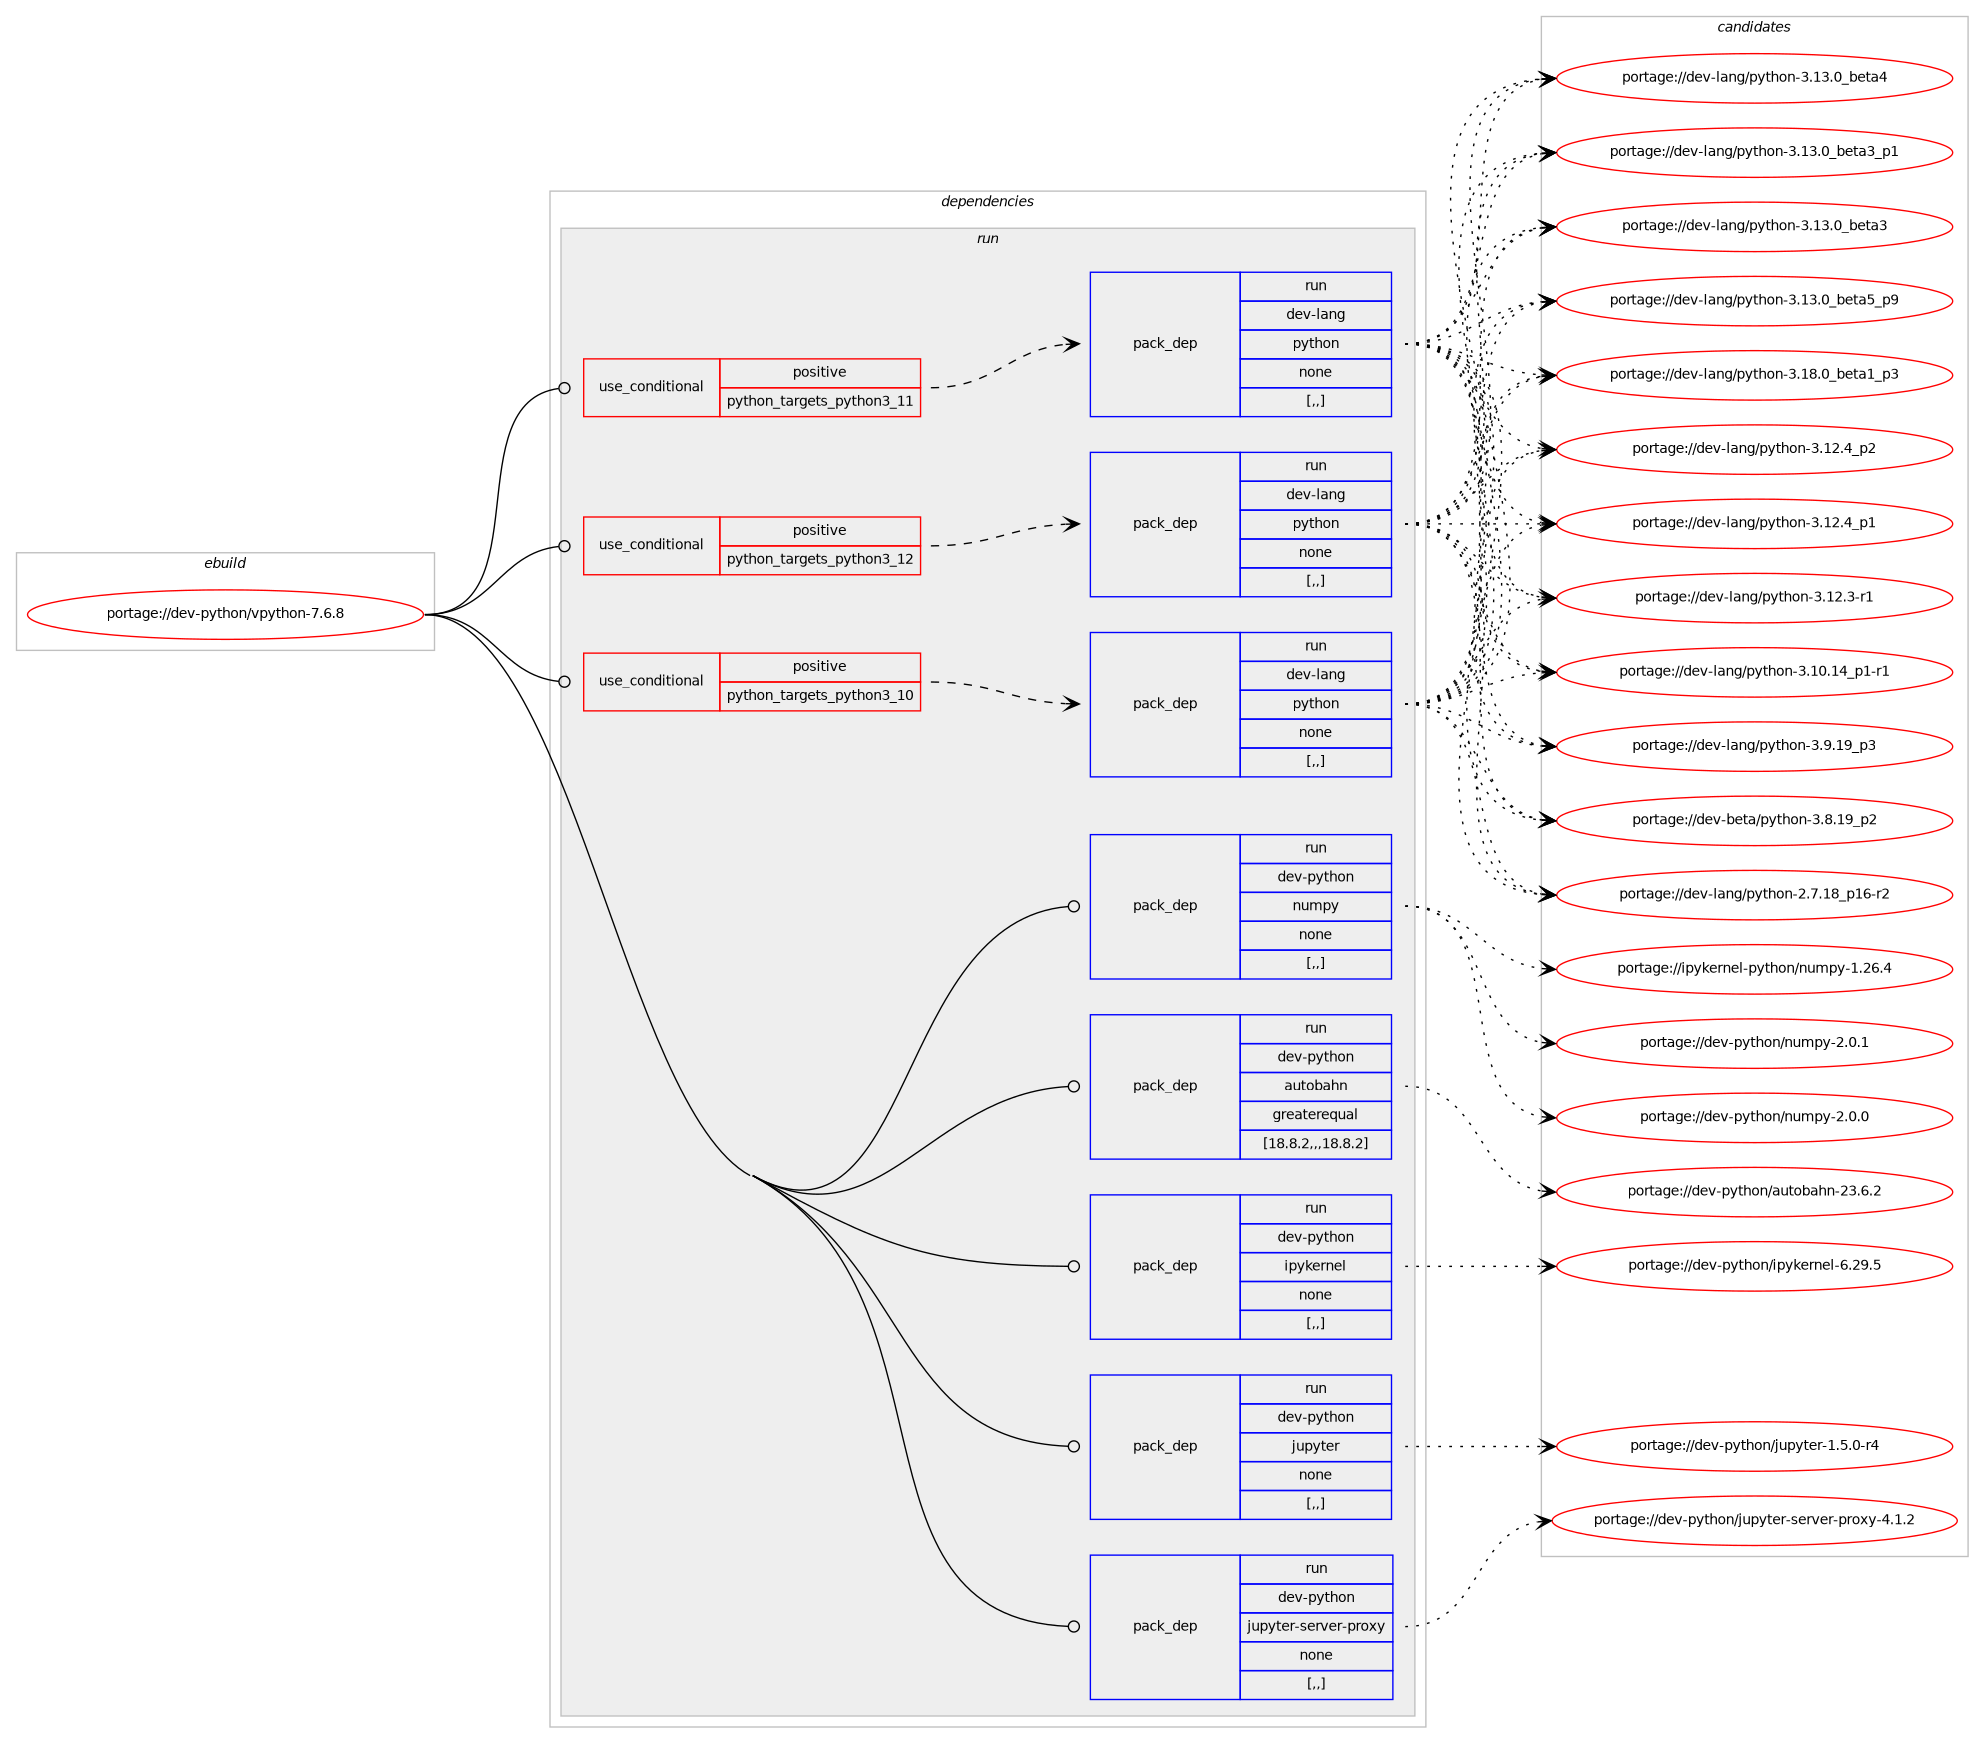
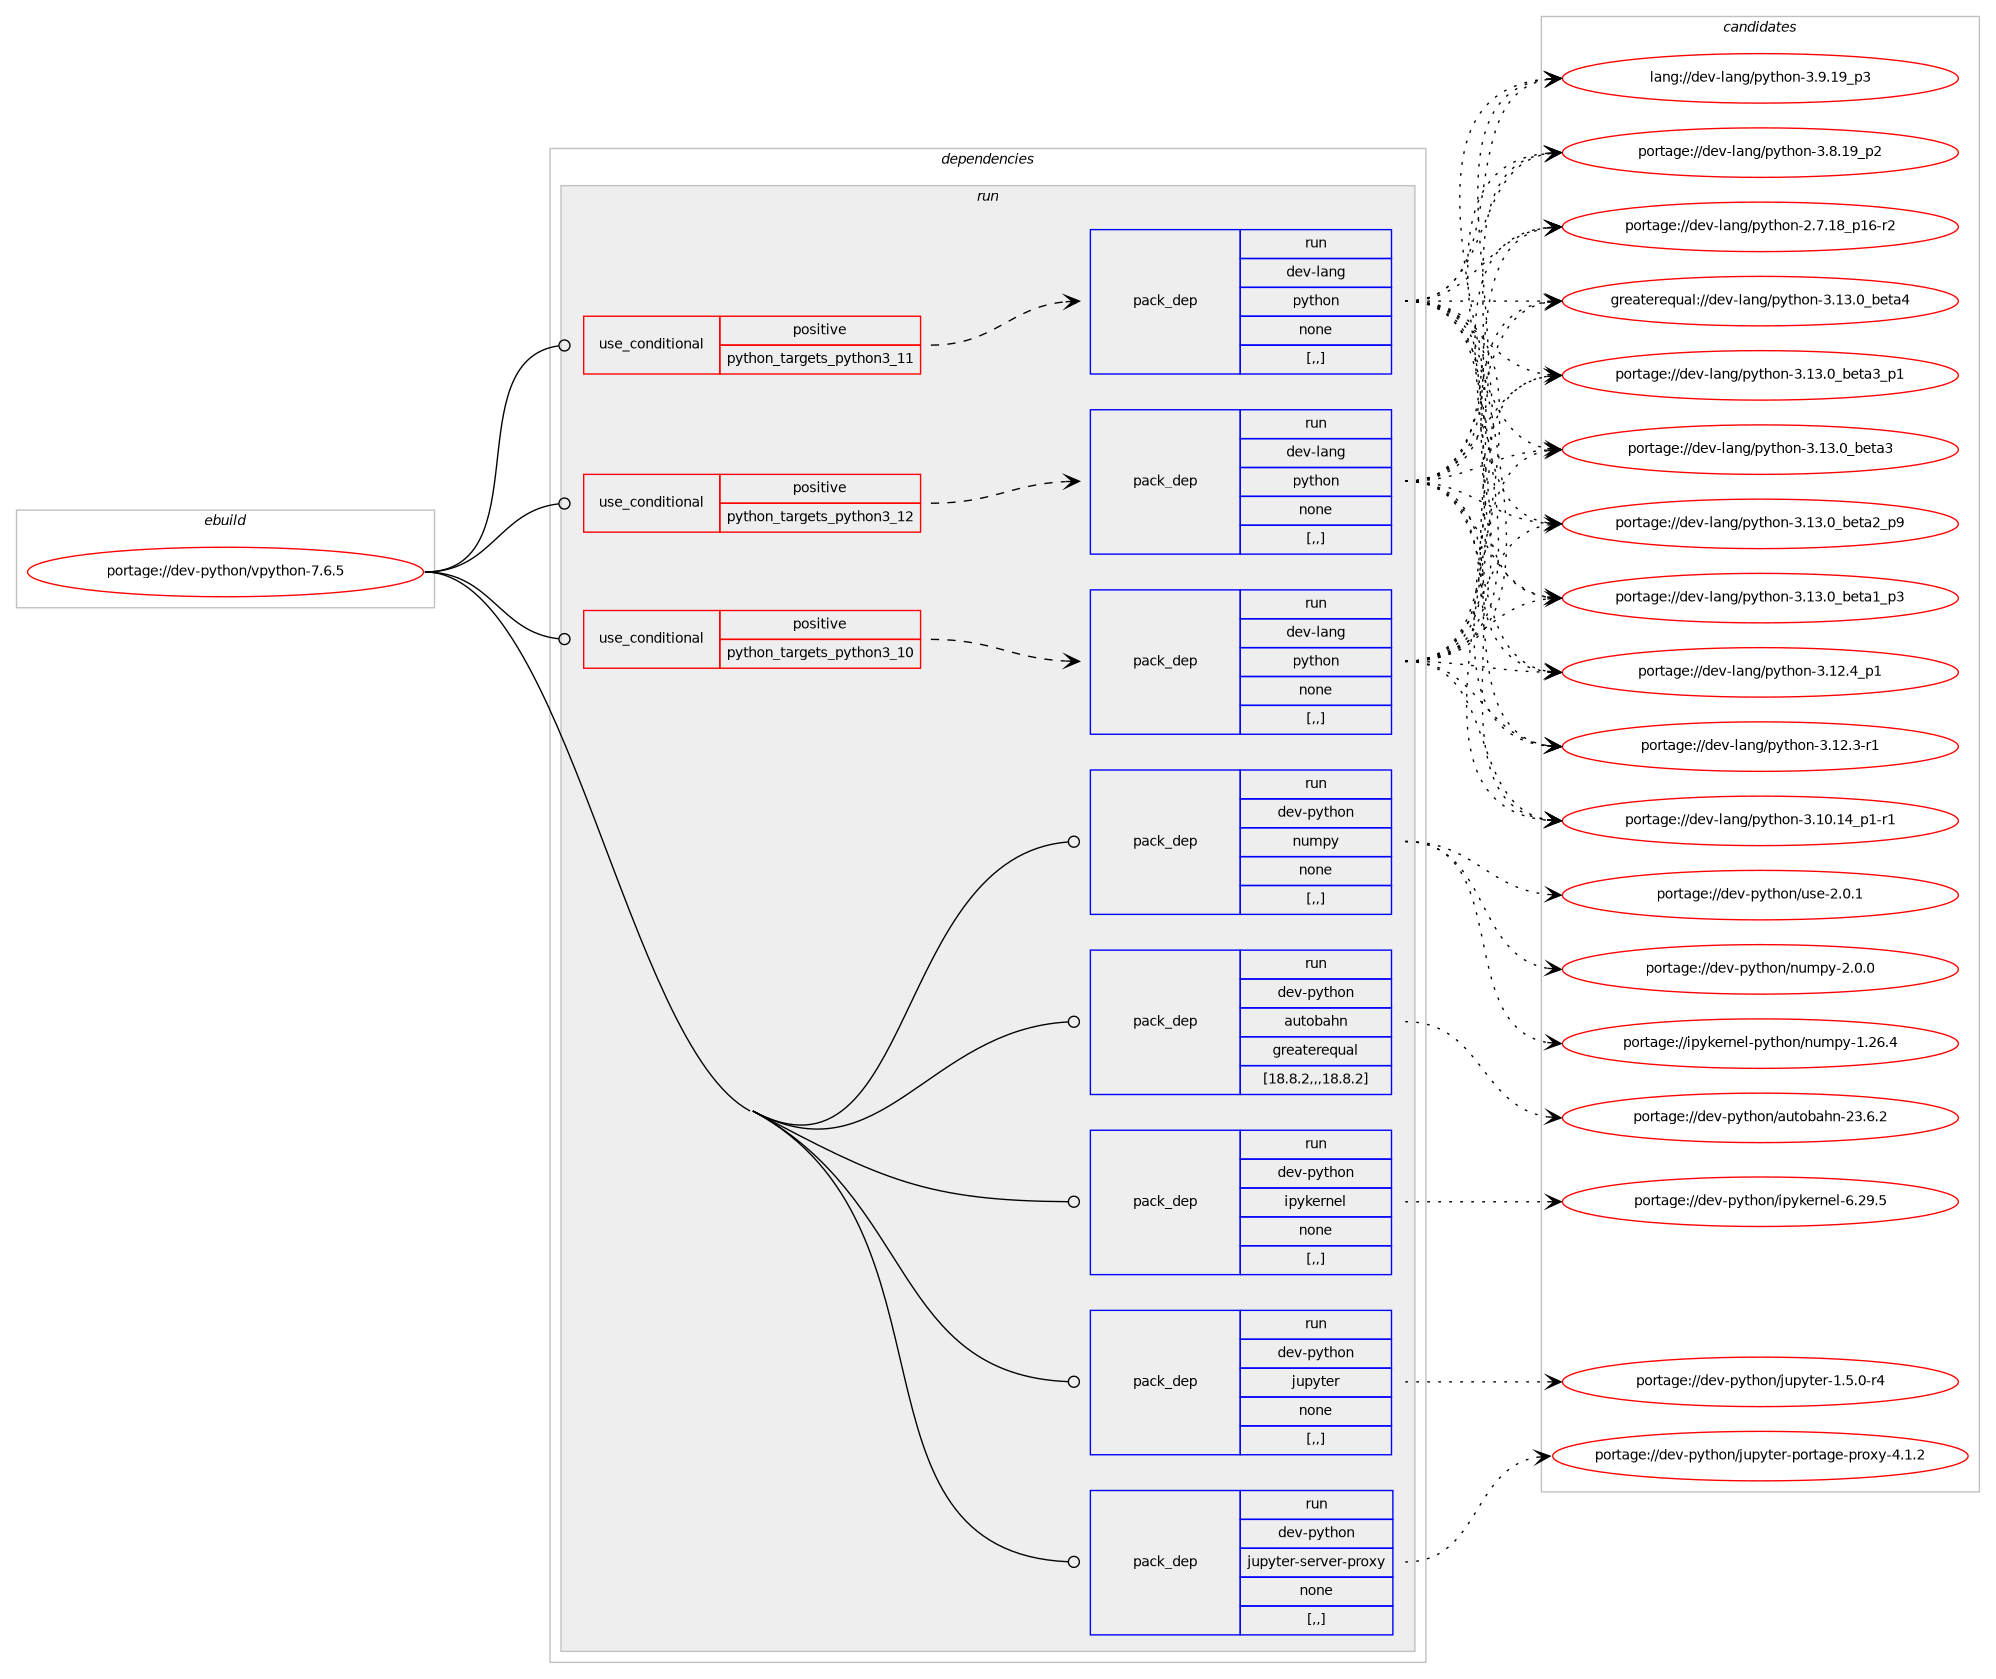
(1755, 78) -> (1760, 301)
(1755, 301) -> (1760, 524)
(1755, 375) -> (1760, 598)
(1755, 450) -> none
(226, 615) -> (226, 572)
(1755, 747) -> (1760, 78)
(1755, 821) -> (1760, 153)
(1755, 1044) -> (1760, 895)
(1755, 1521) -> (1760, 1456)
